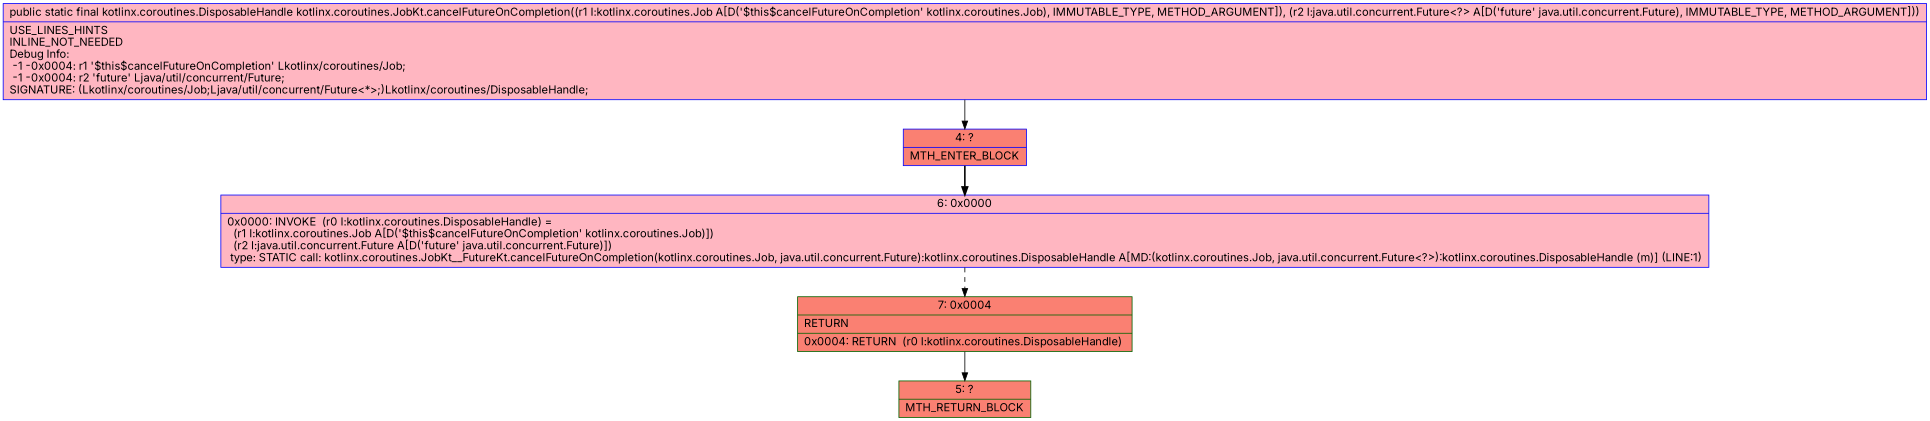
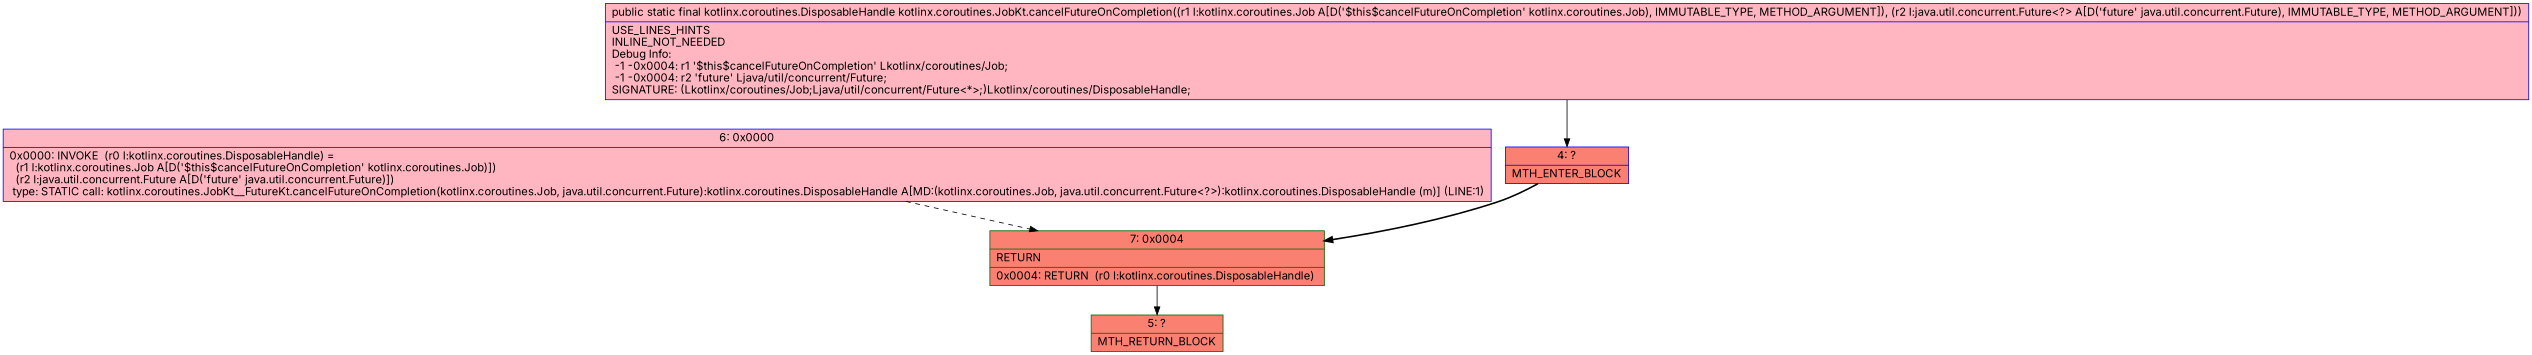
(965, 176) -> (1437, 219)
